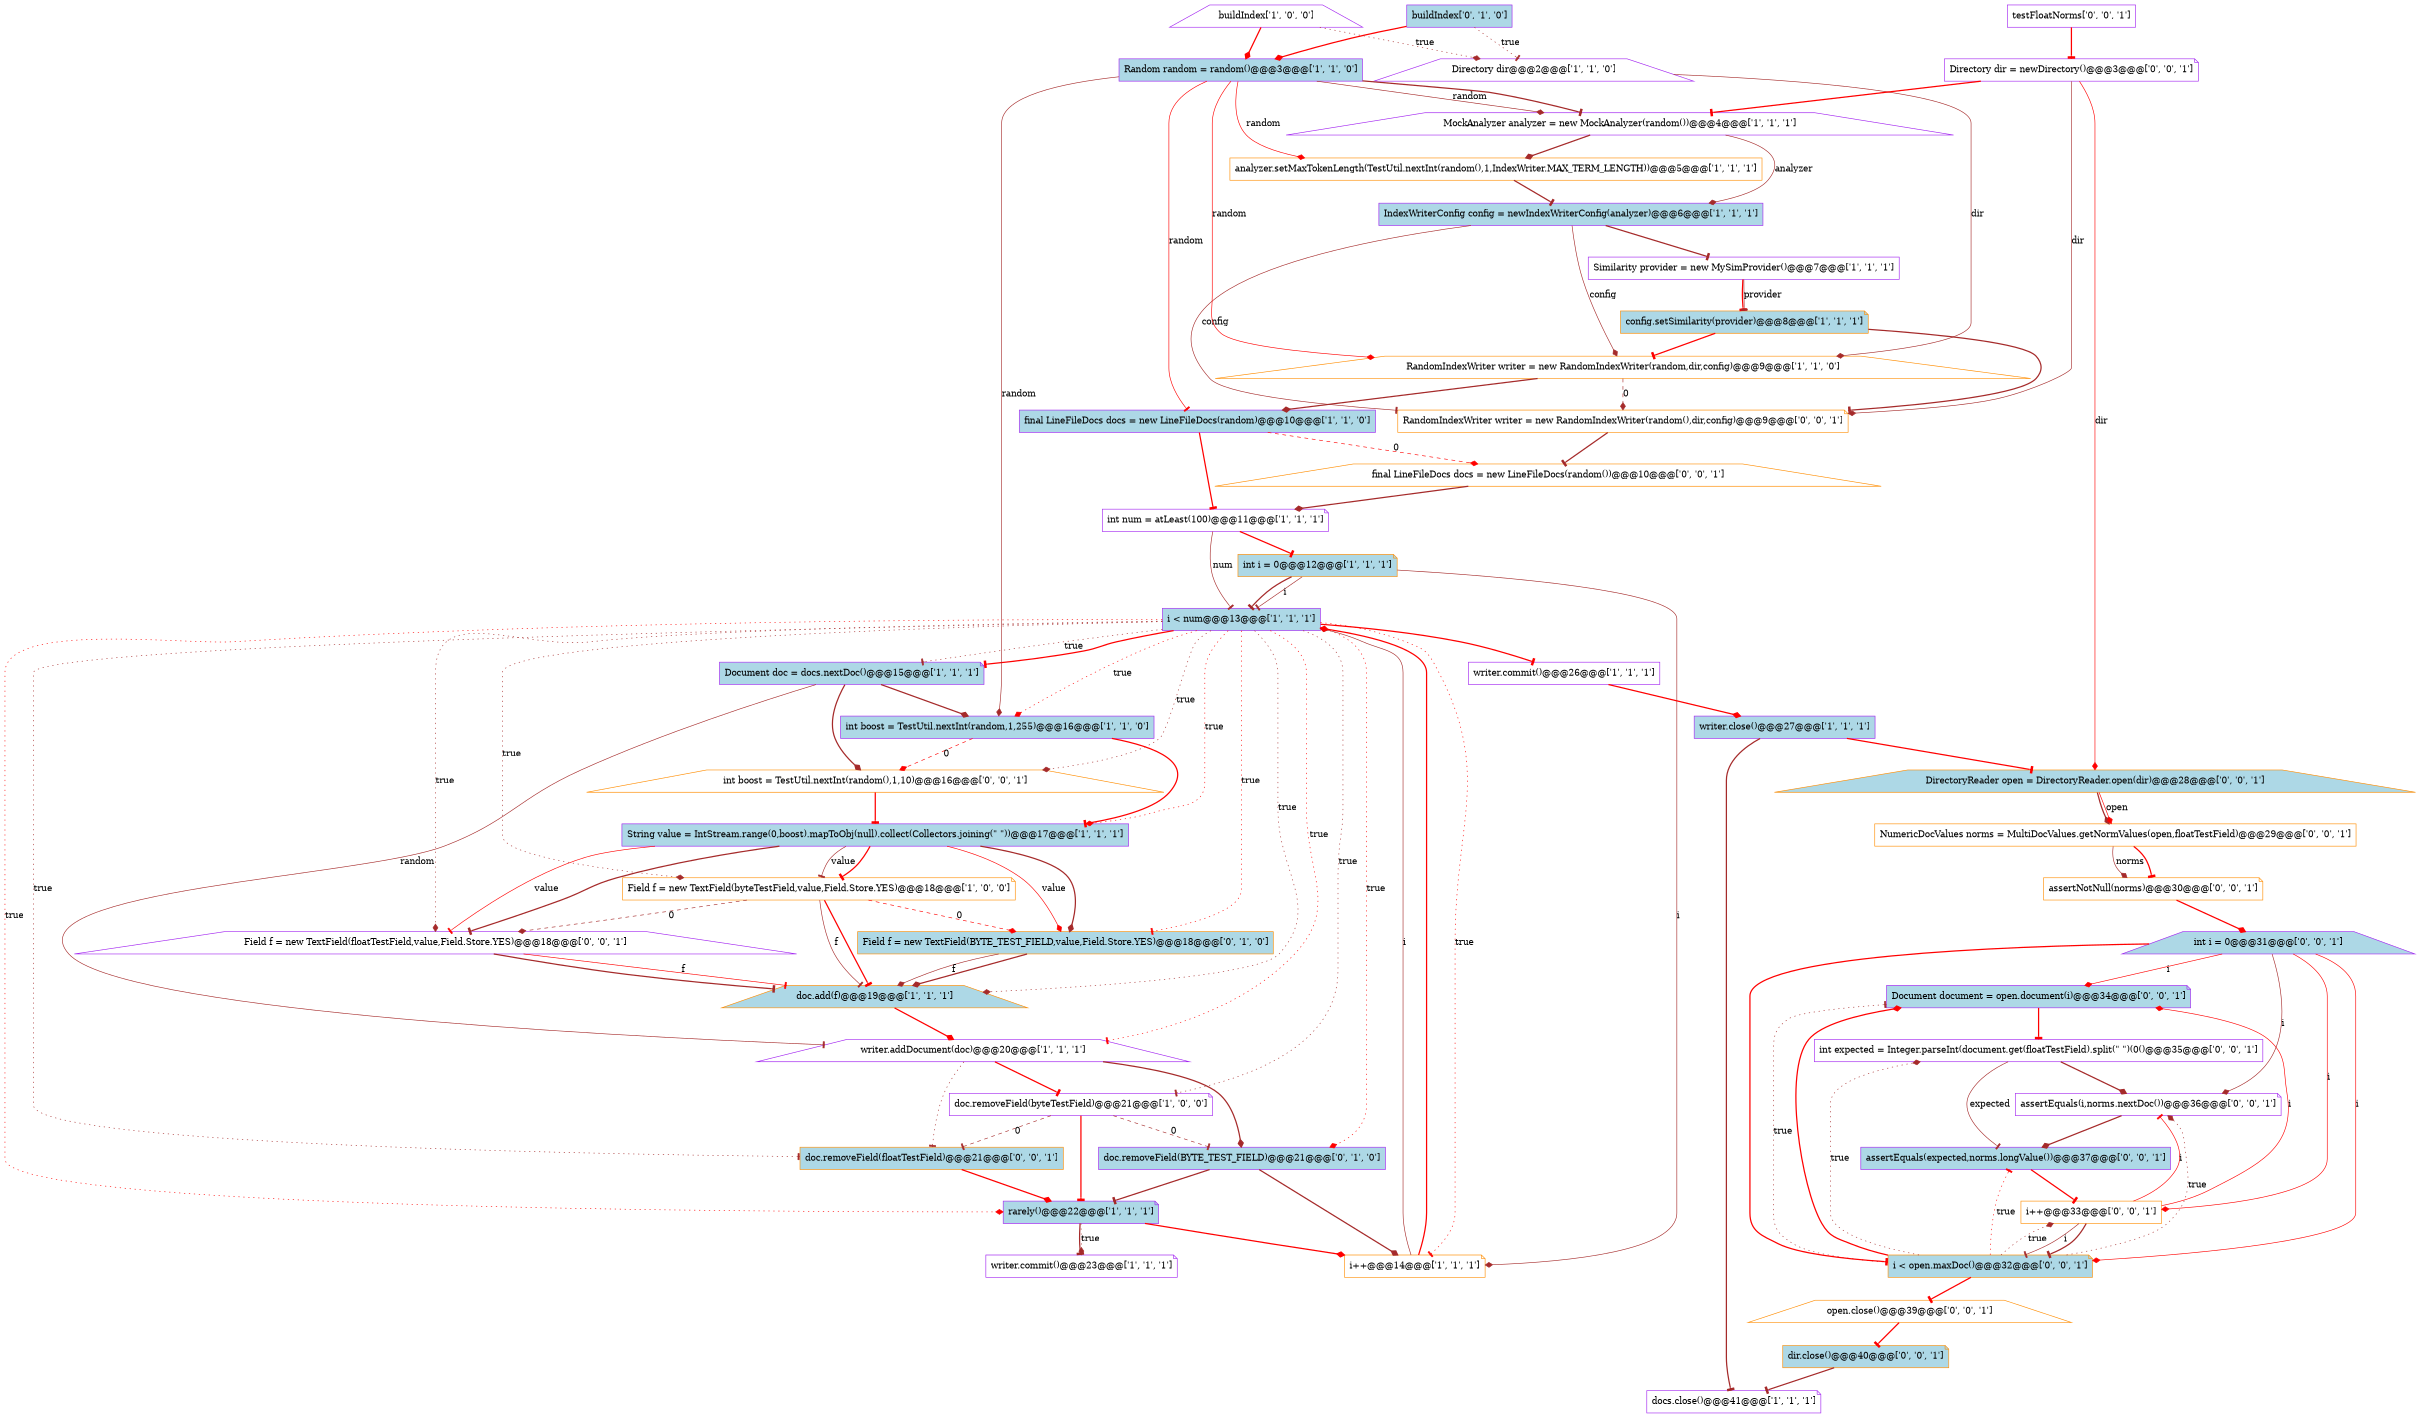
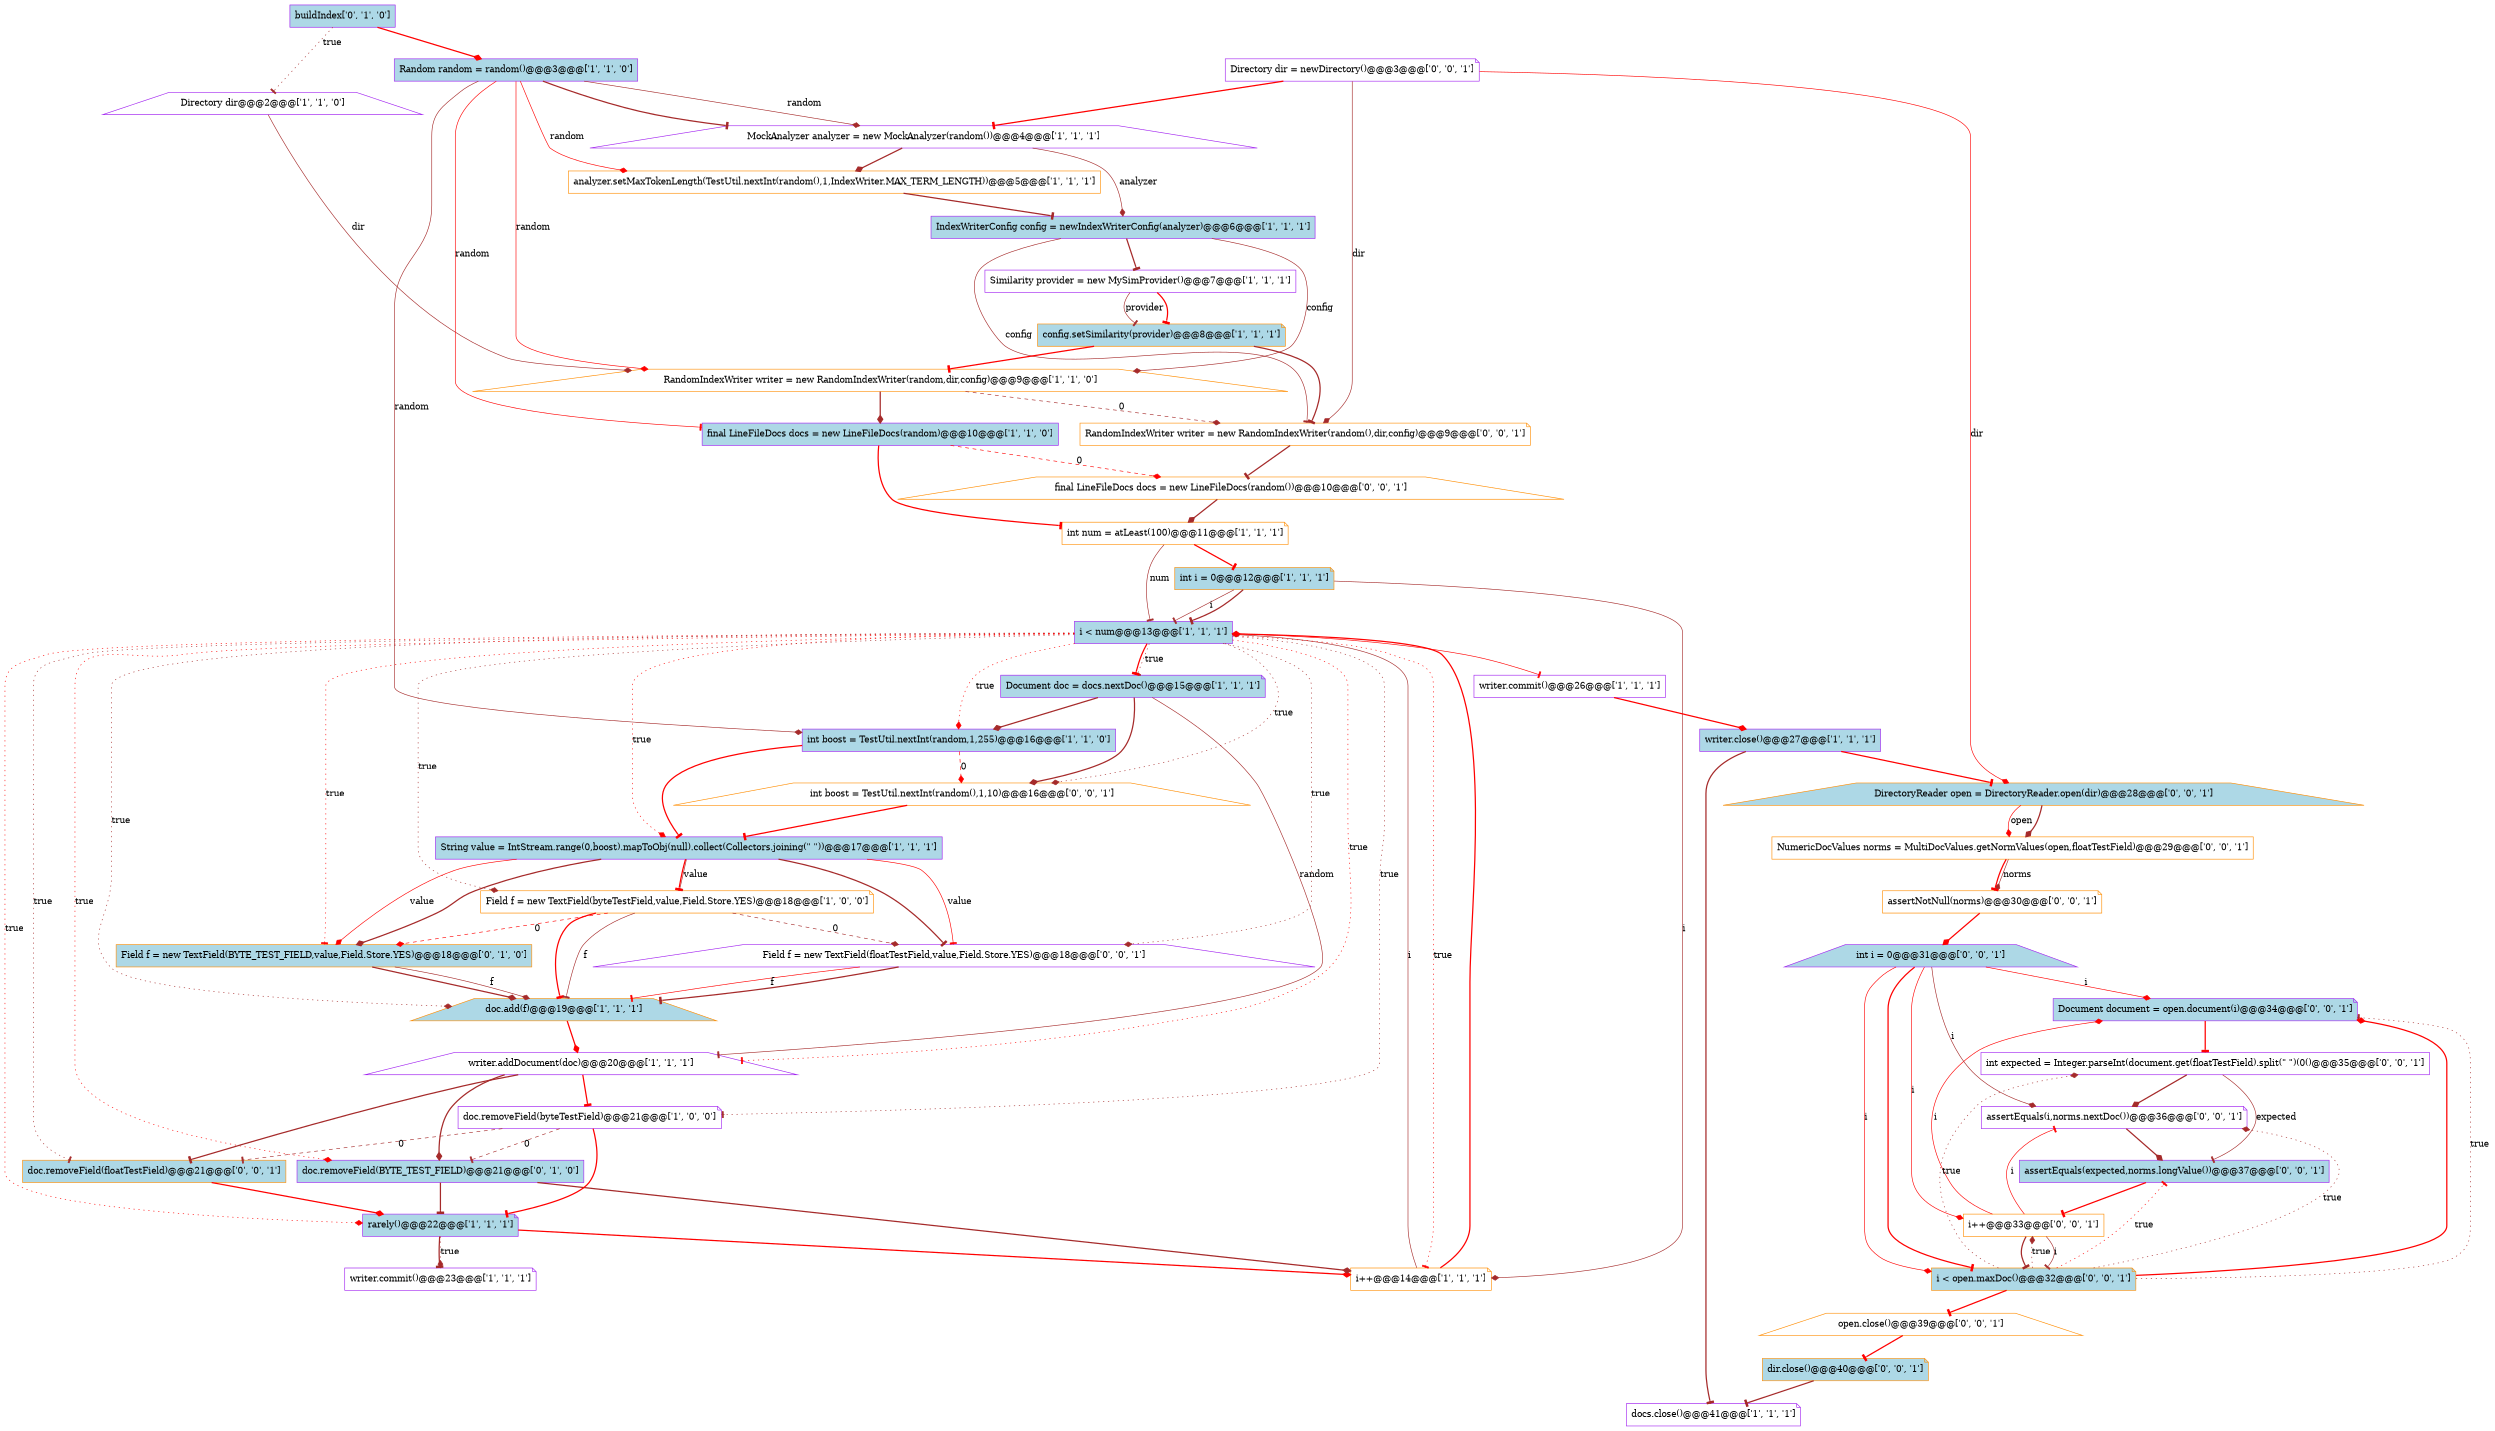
(1266, 16) -> none
(2071, 16) -> none
(1215, 520) -> (1175, 533)
(1427, 636) -> (1448, 652)
(941, 1100) -> (354, 1113)
